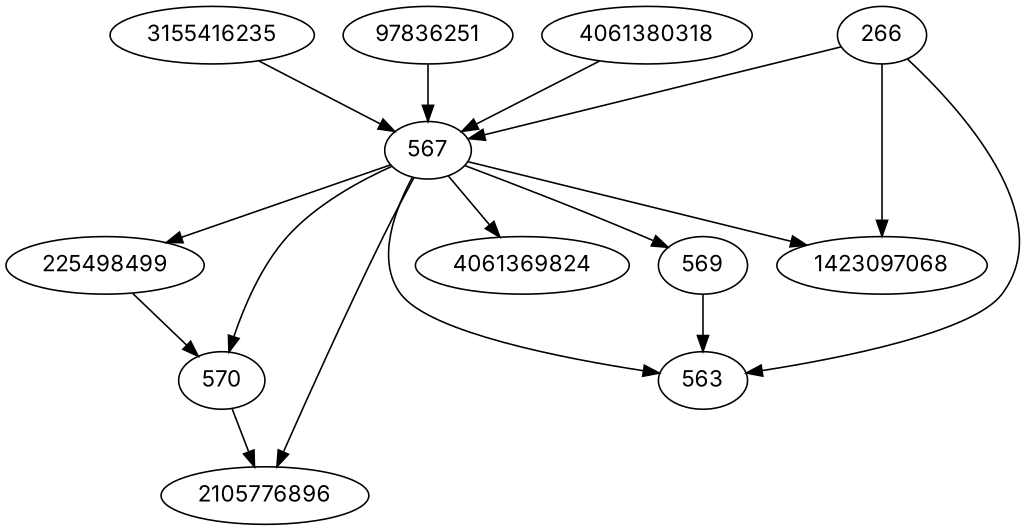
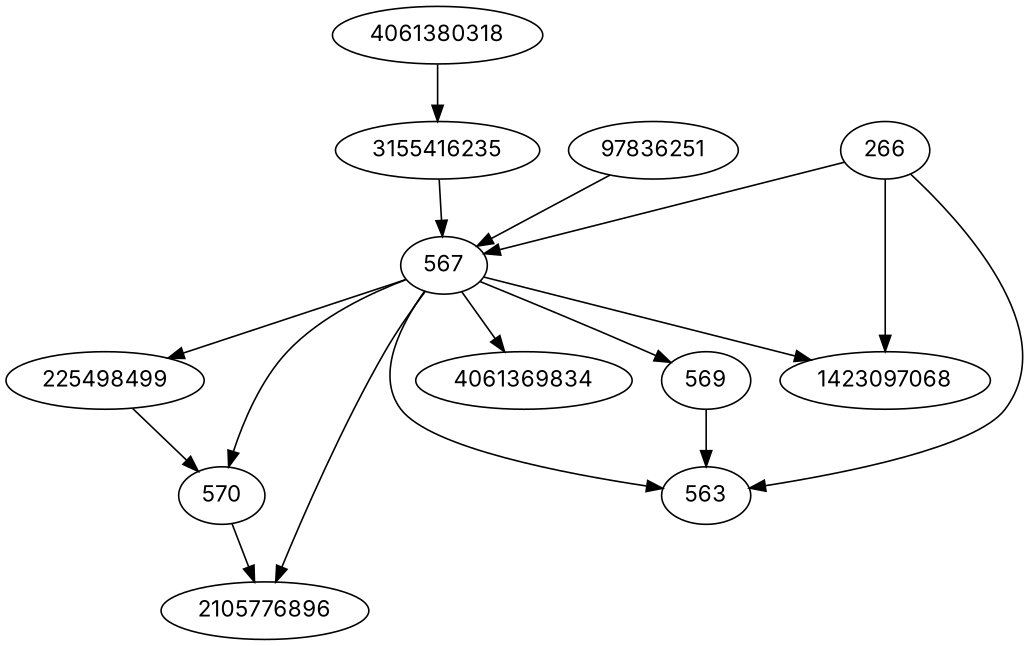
(538, 93) -> (438, 85)
(522, 265) -> (524, 380)
